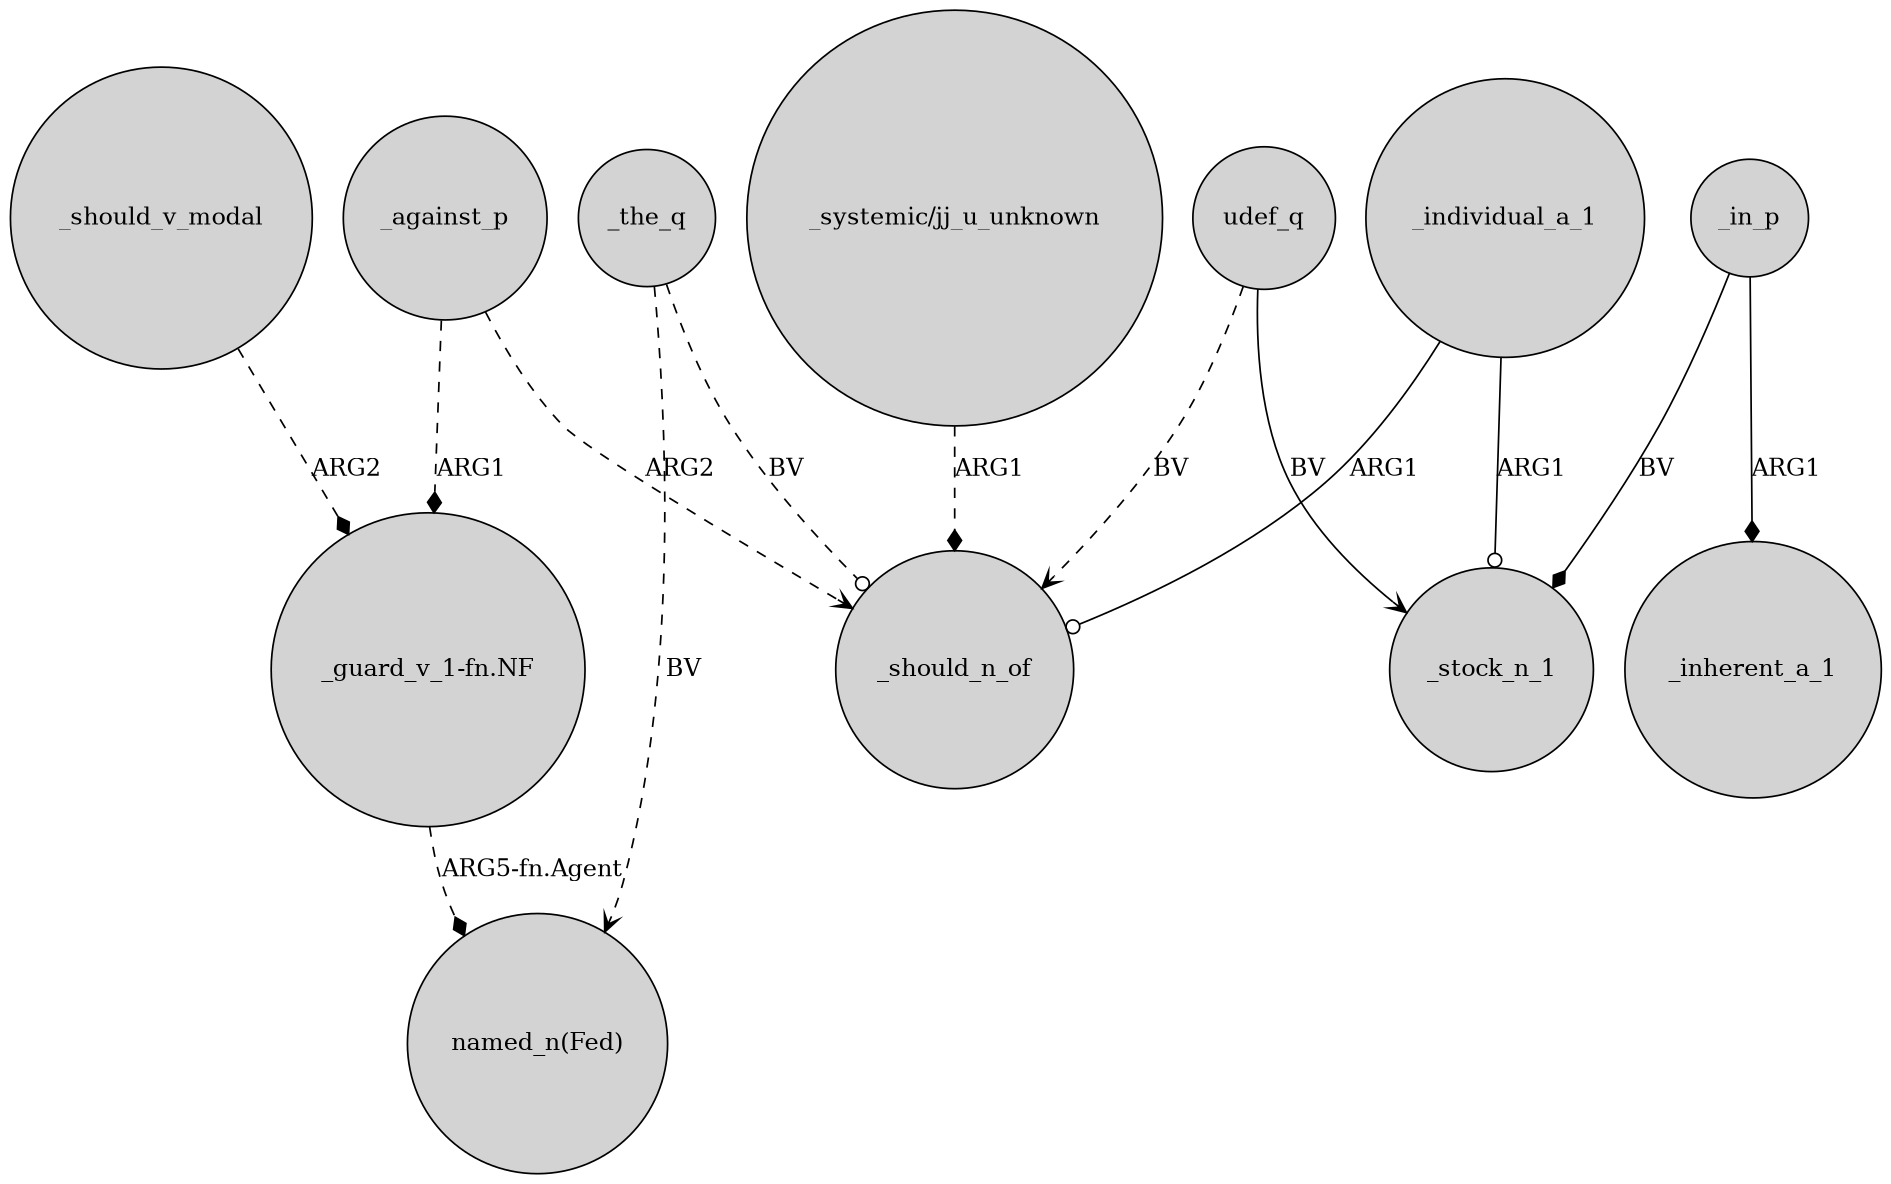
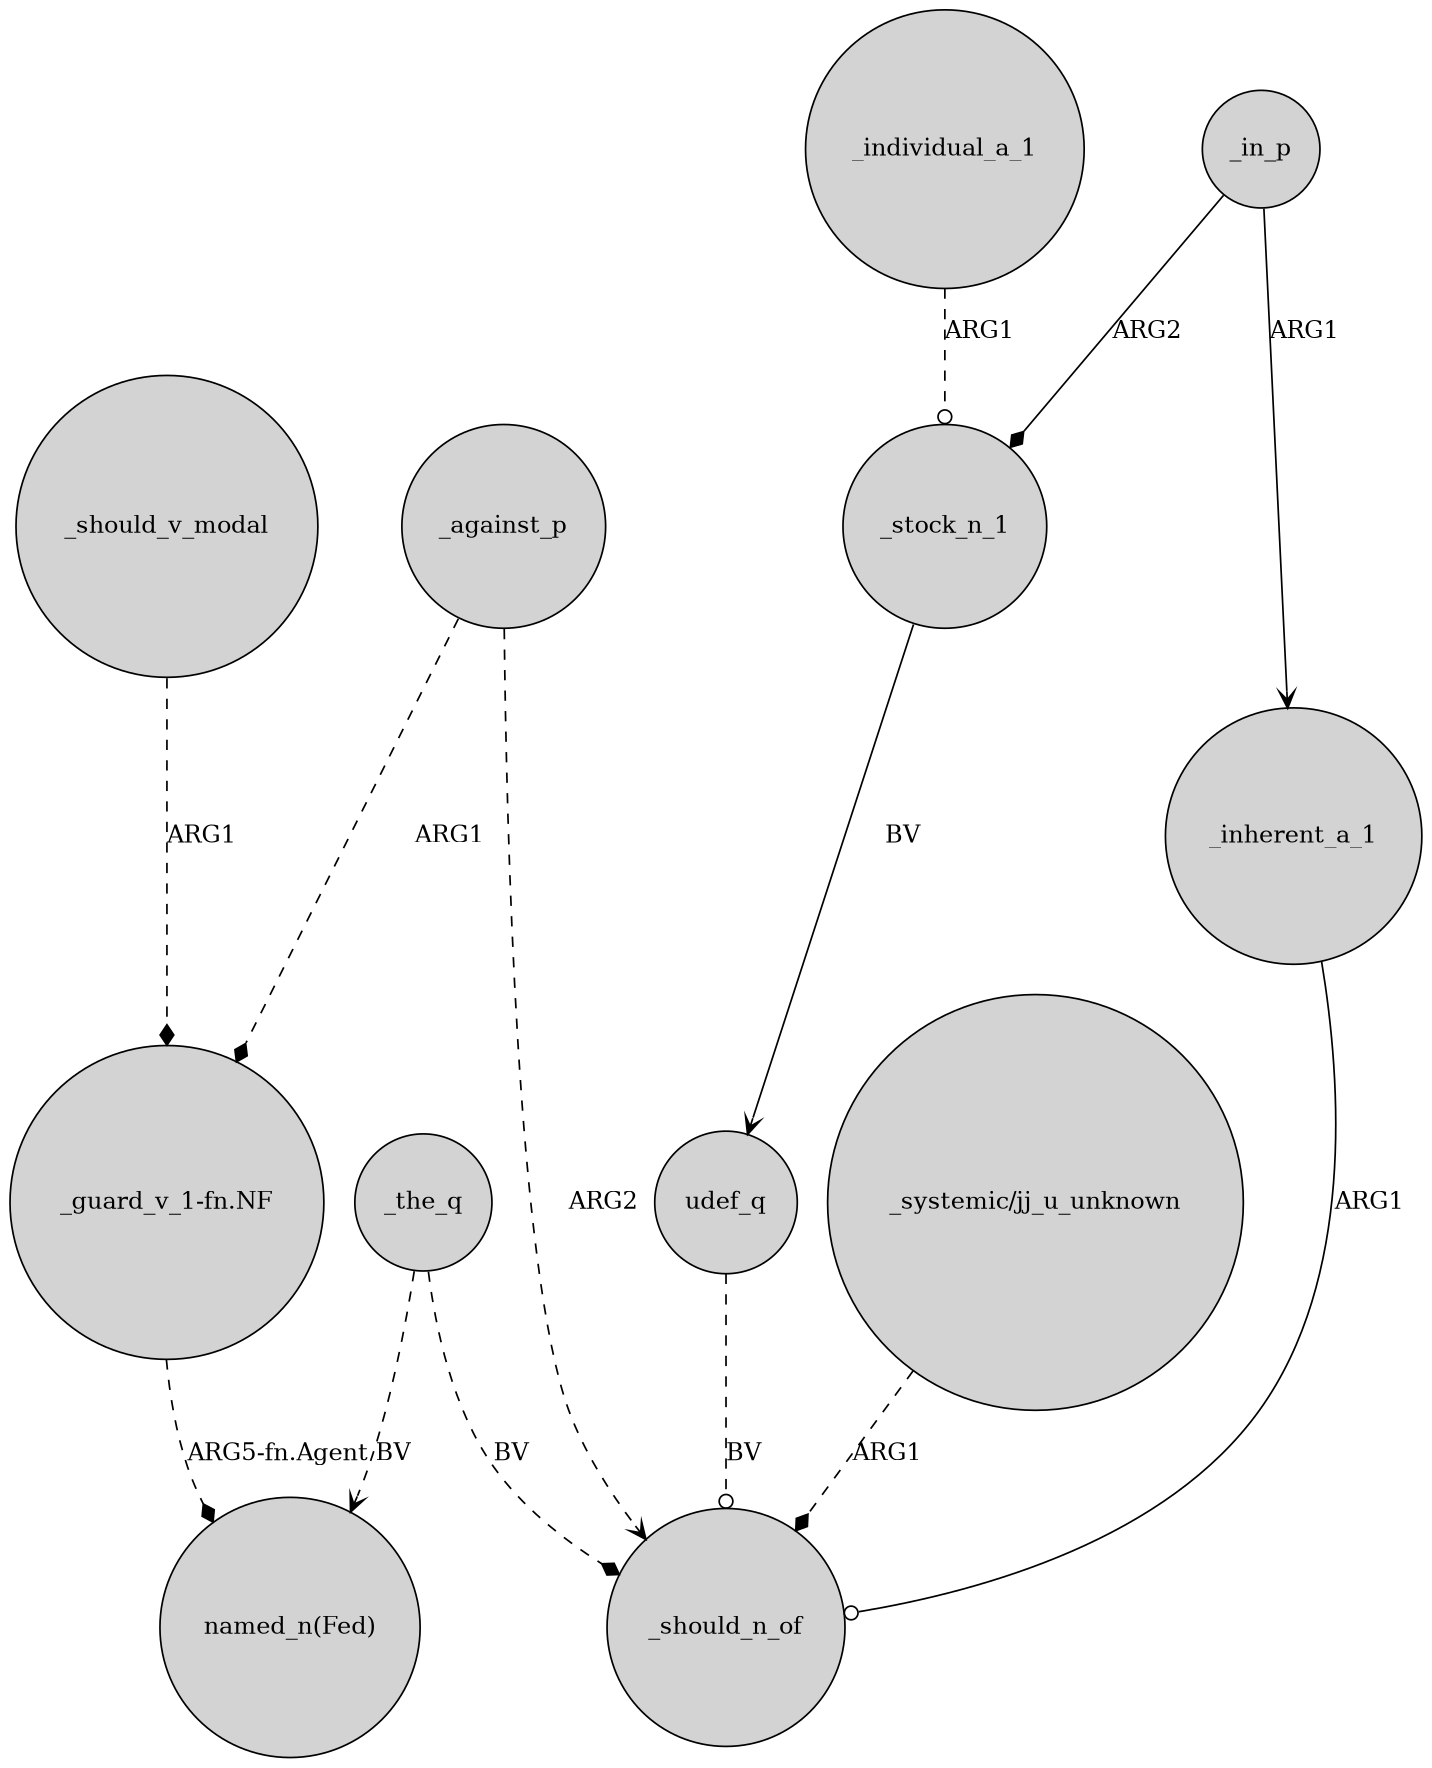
(1751, 399) -> (1275, 450)
(1167, 443) -> (726, 1384)
(743, 444) -> (478, 1441)
(1498, 455) -> (945, 349)
(1282, 465) -> (833, 871)
(347, 469) -> (202, 836)
(1657, 469) -> (1147, 332)
(1285, 514) -> (1261, 1408)
